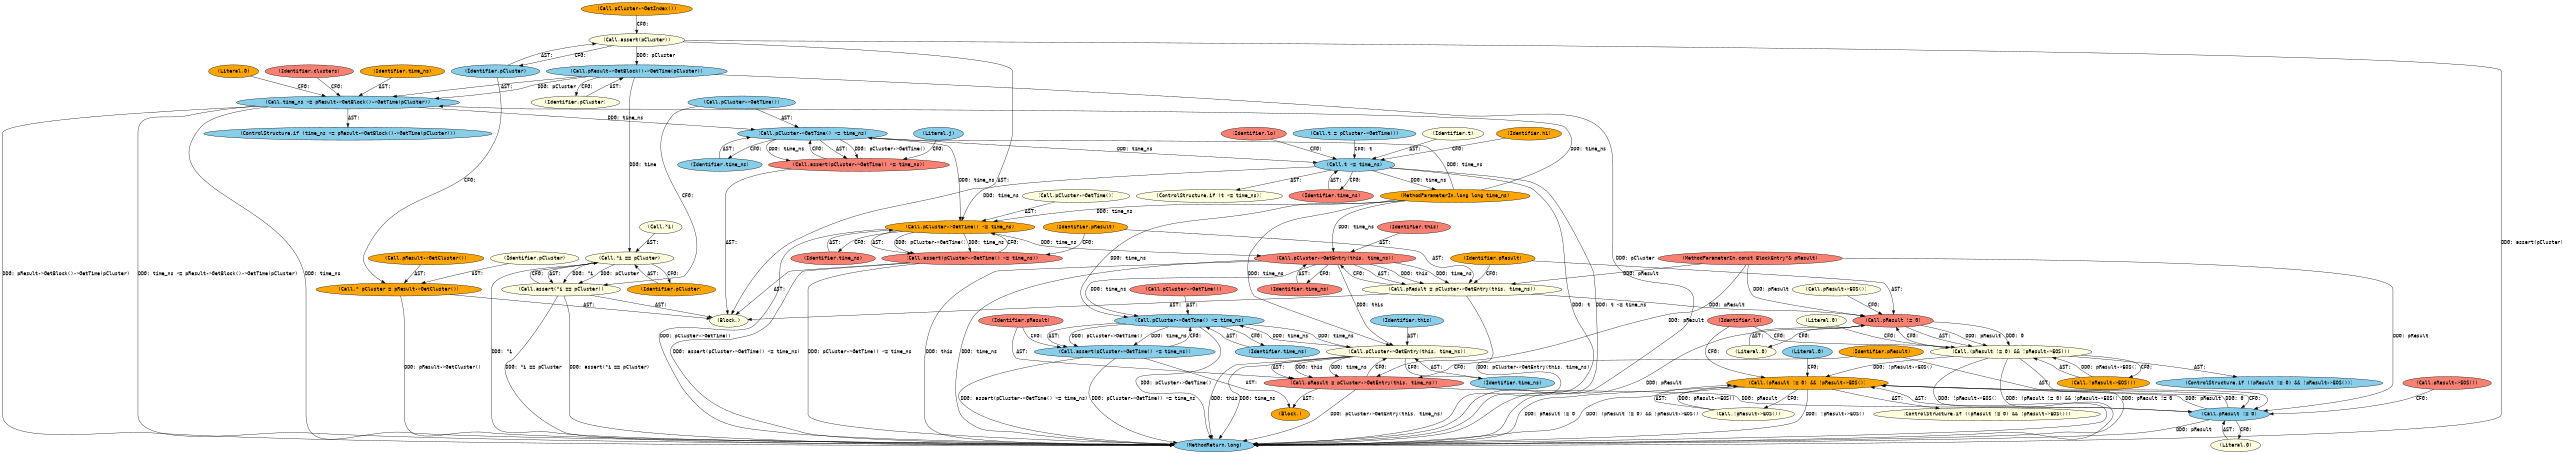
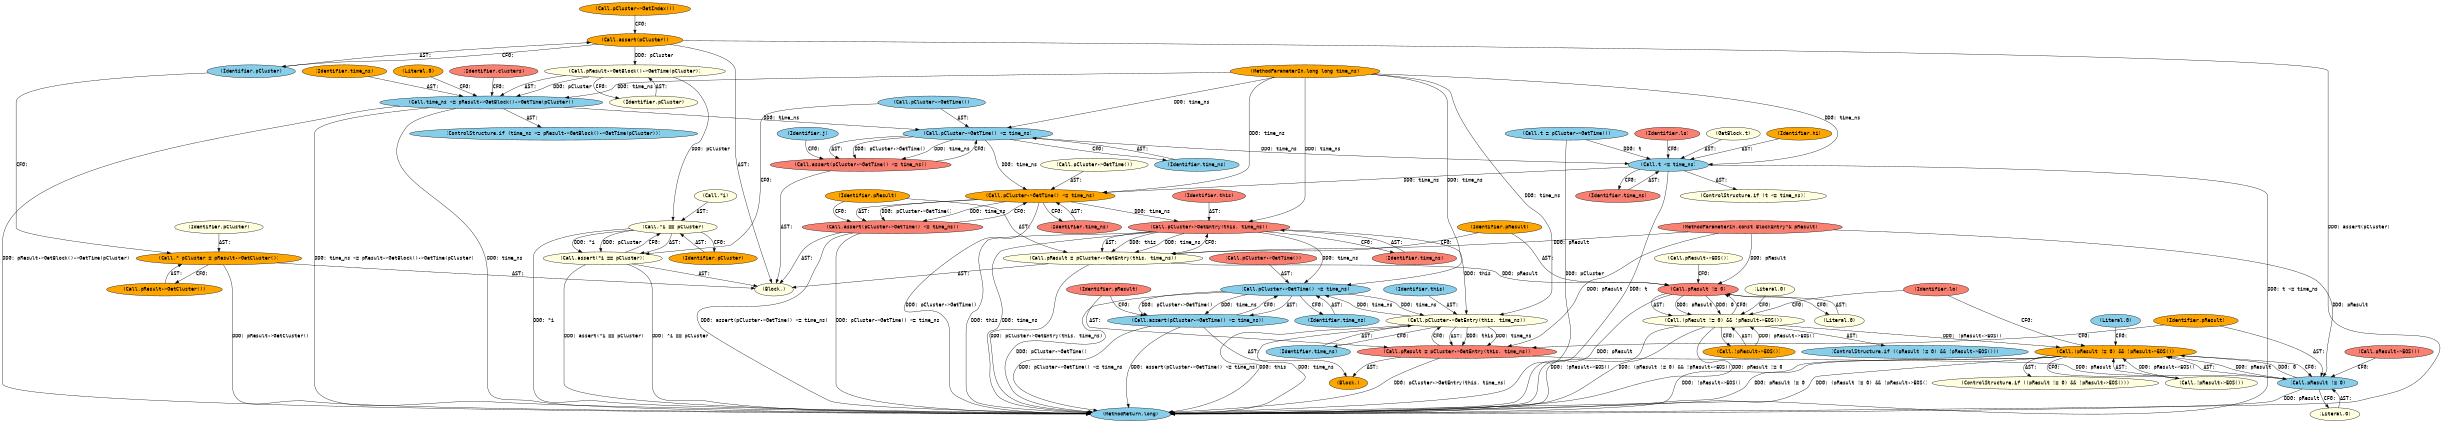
(637, 40) -> (635, 40)
(637, 71) -> (635, 71)
(1517, 115) -> (1484, 395)
(938, 134) -> (808, 134)
(1453, 134) -> (1733, 134)
(1363, 149) -> (1633, 149)
(1459, 149) -> (1749, 149)
(643, 165) -> (711, 149)
(1402, 180) -> (1677, 93)
none -> (193, 273)
